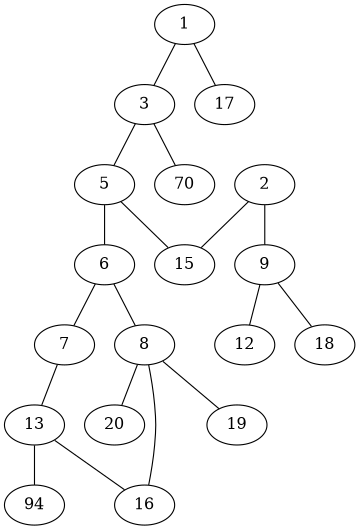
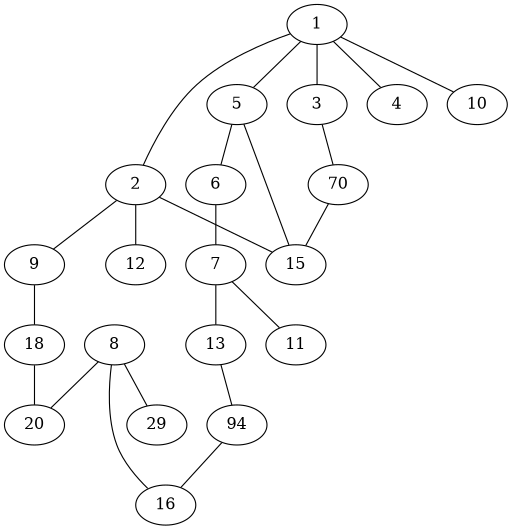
none -> (201, 82)
(225, 105) -> (477, 105)
none -> (397, 105)
(125, 145) -> (277, 64)
none -> (317, 225)
(125, 305) -> none
(255, 305) -> (136, 225)
none -> (296, 345)
none -> (34, 385)
(237, 425) -> (157, 425)
(90, 465) -> (201, 465)
